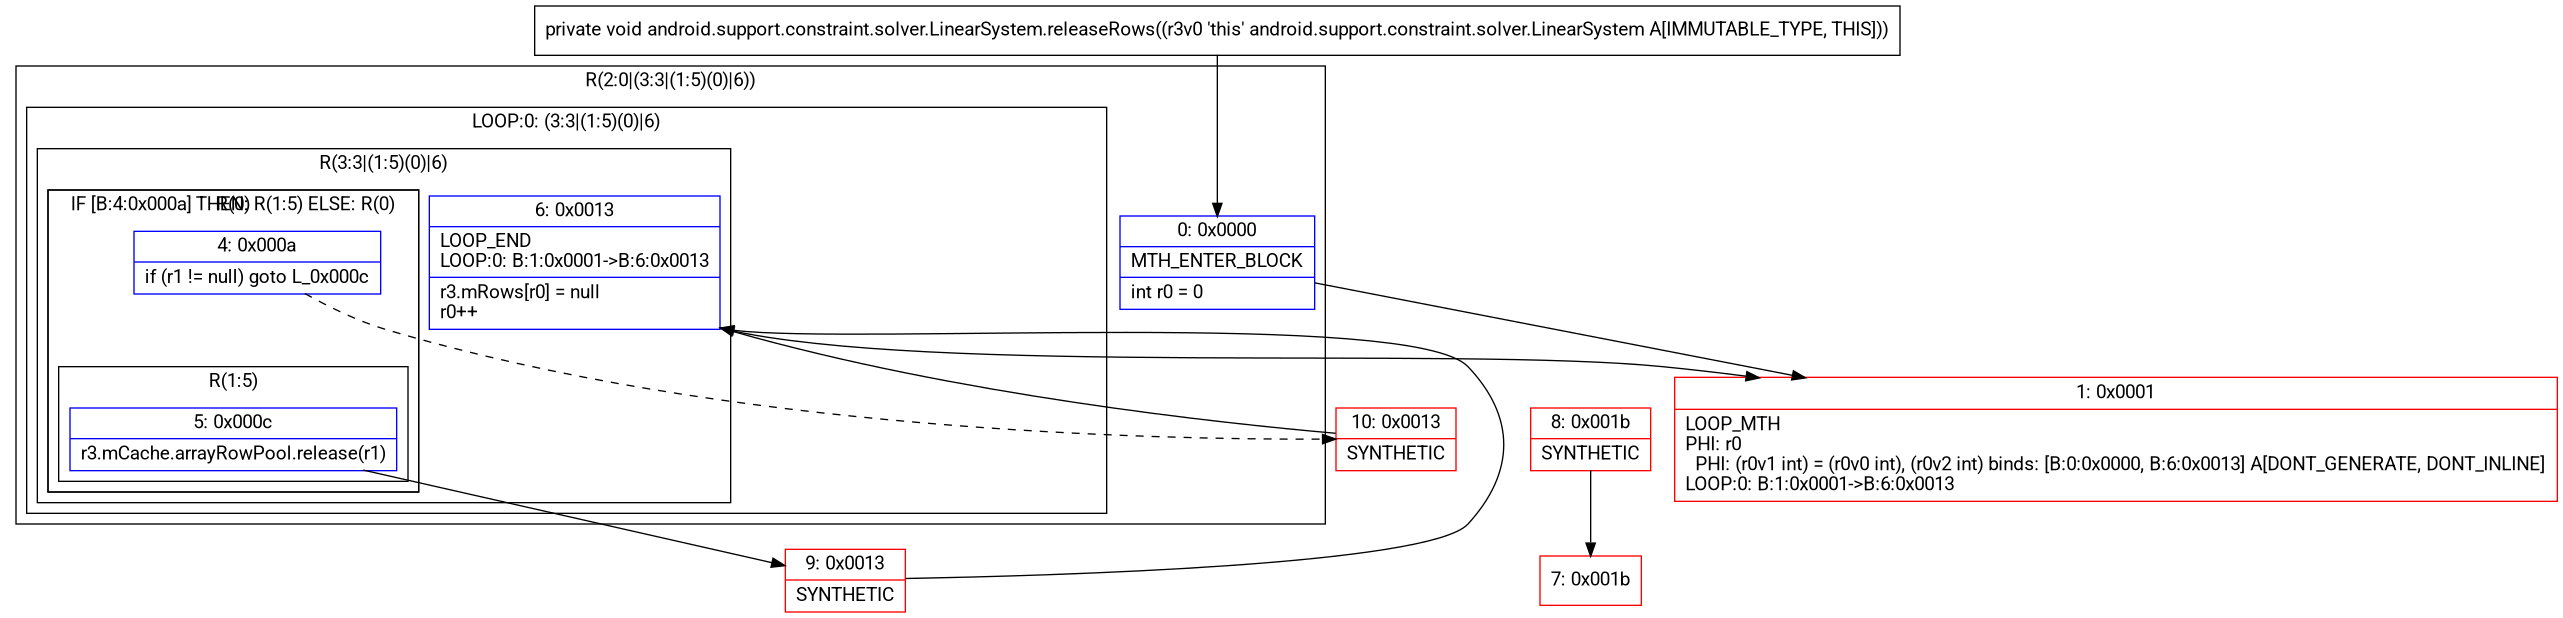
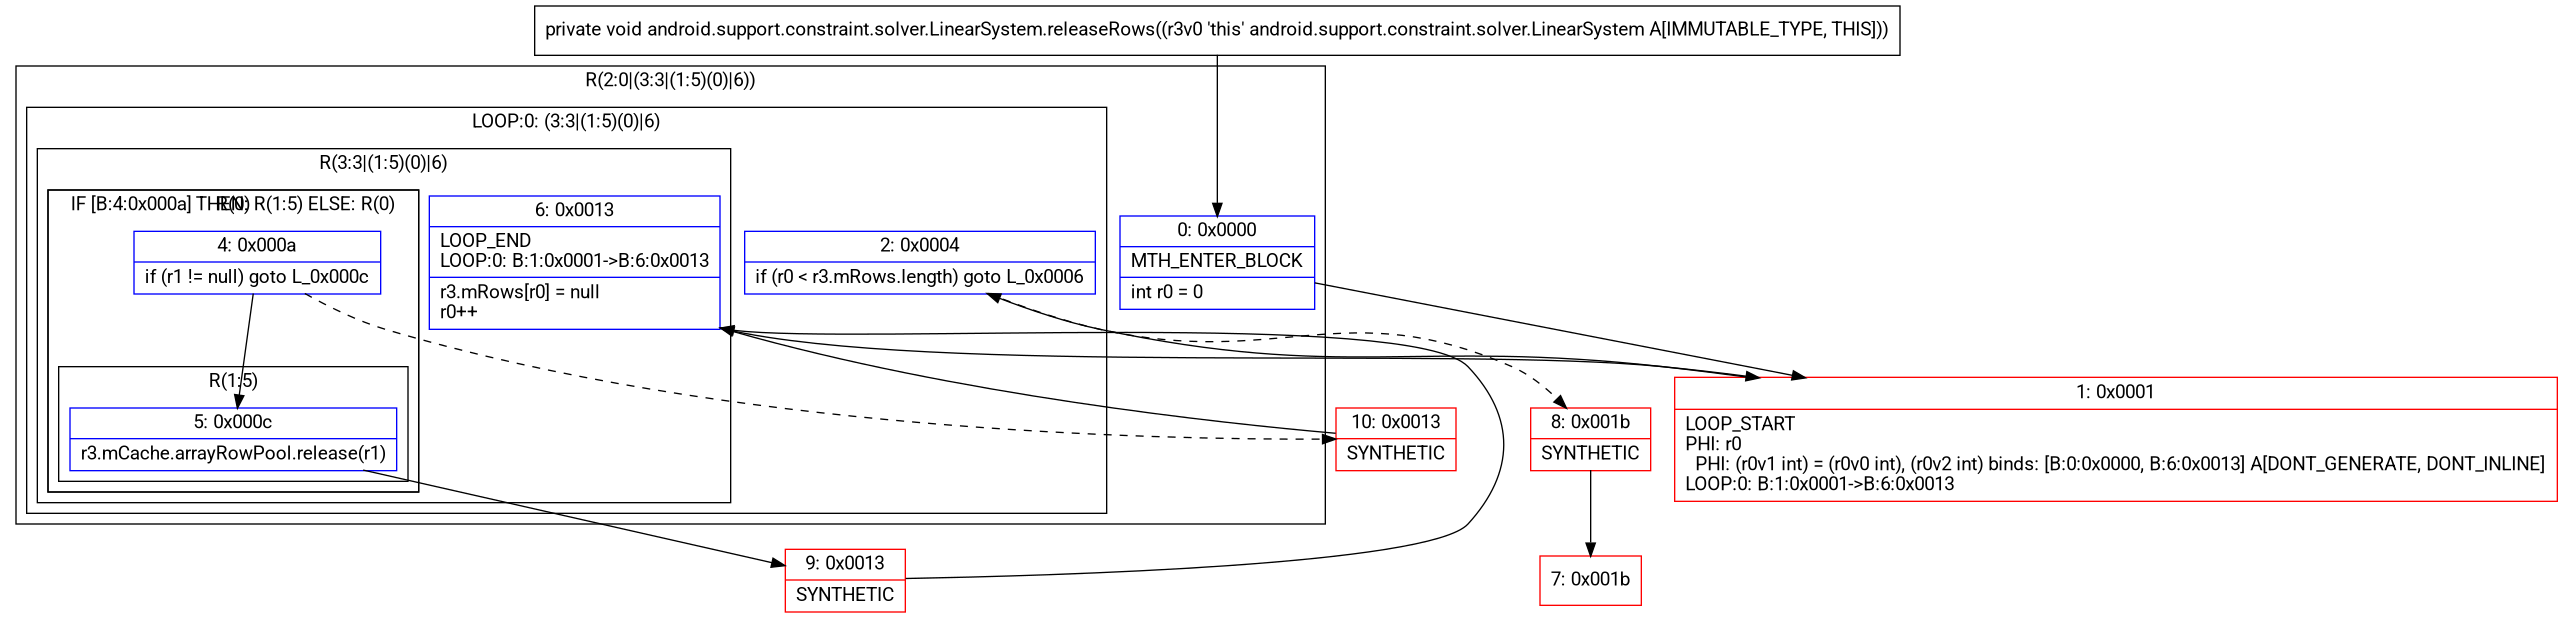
none -> (920, 263)
none -> (246, 344)
(1733, 425) -> (1741, 425)
